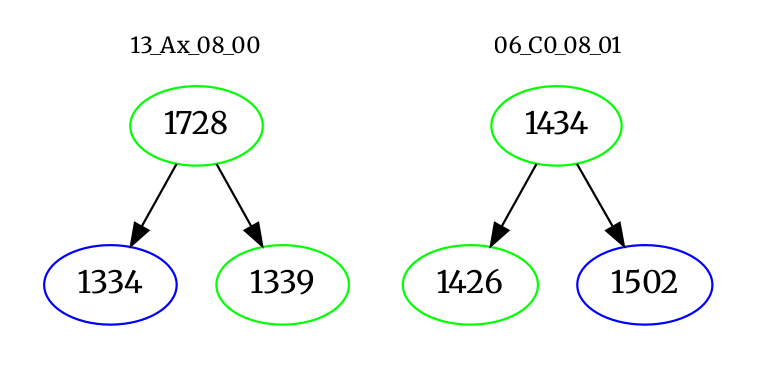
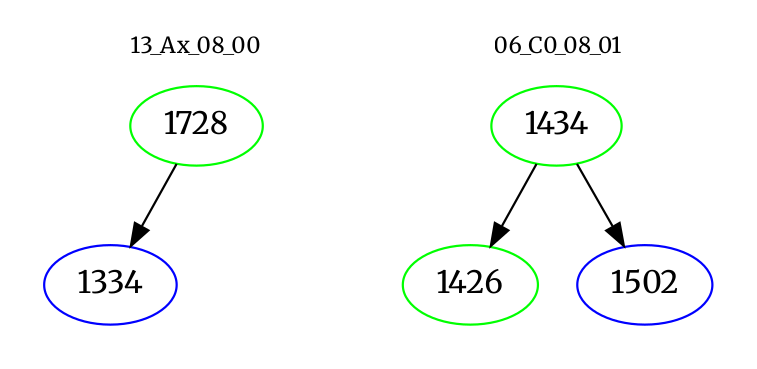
(283, 285) -> none
